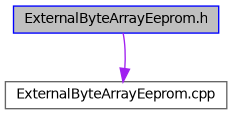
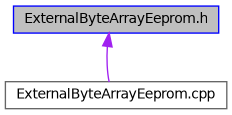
(125, 51) -> (107, 64)
